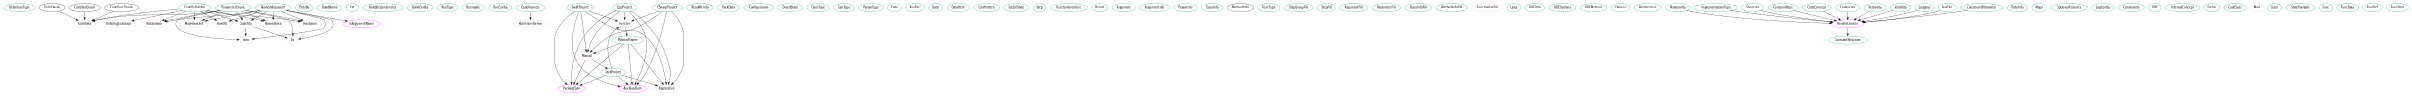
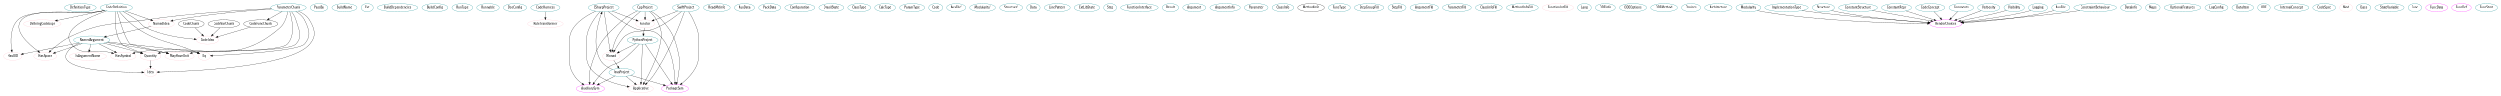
none -> (745, 8)
(936, 8) -> (983, 8)
(958, 8) -> (1011, 8)
none -> (1033, 8)
(2131, 8) -> (2243, 8)
(2212, 8) -> none
(2348, 8) -> (2437, 8)
(2372, 8) -> (2461, 8)
(273, 14) -> (129, 31)
(151, 15) -> (276, 15)
(362, 24) -> (88, 56)
(1848, 31) -> (1902, 16)
(269, 32) -> (155, 38)
(608, 46) -> (596, 45)
(576, 61) -> none
(580, 71) -> (657, 33)
